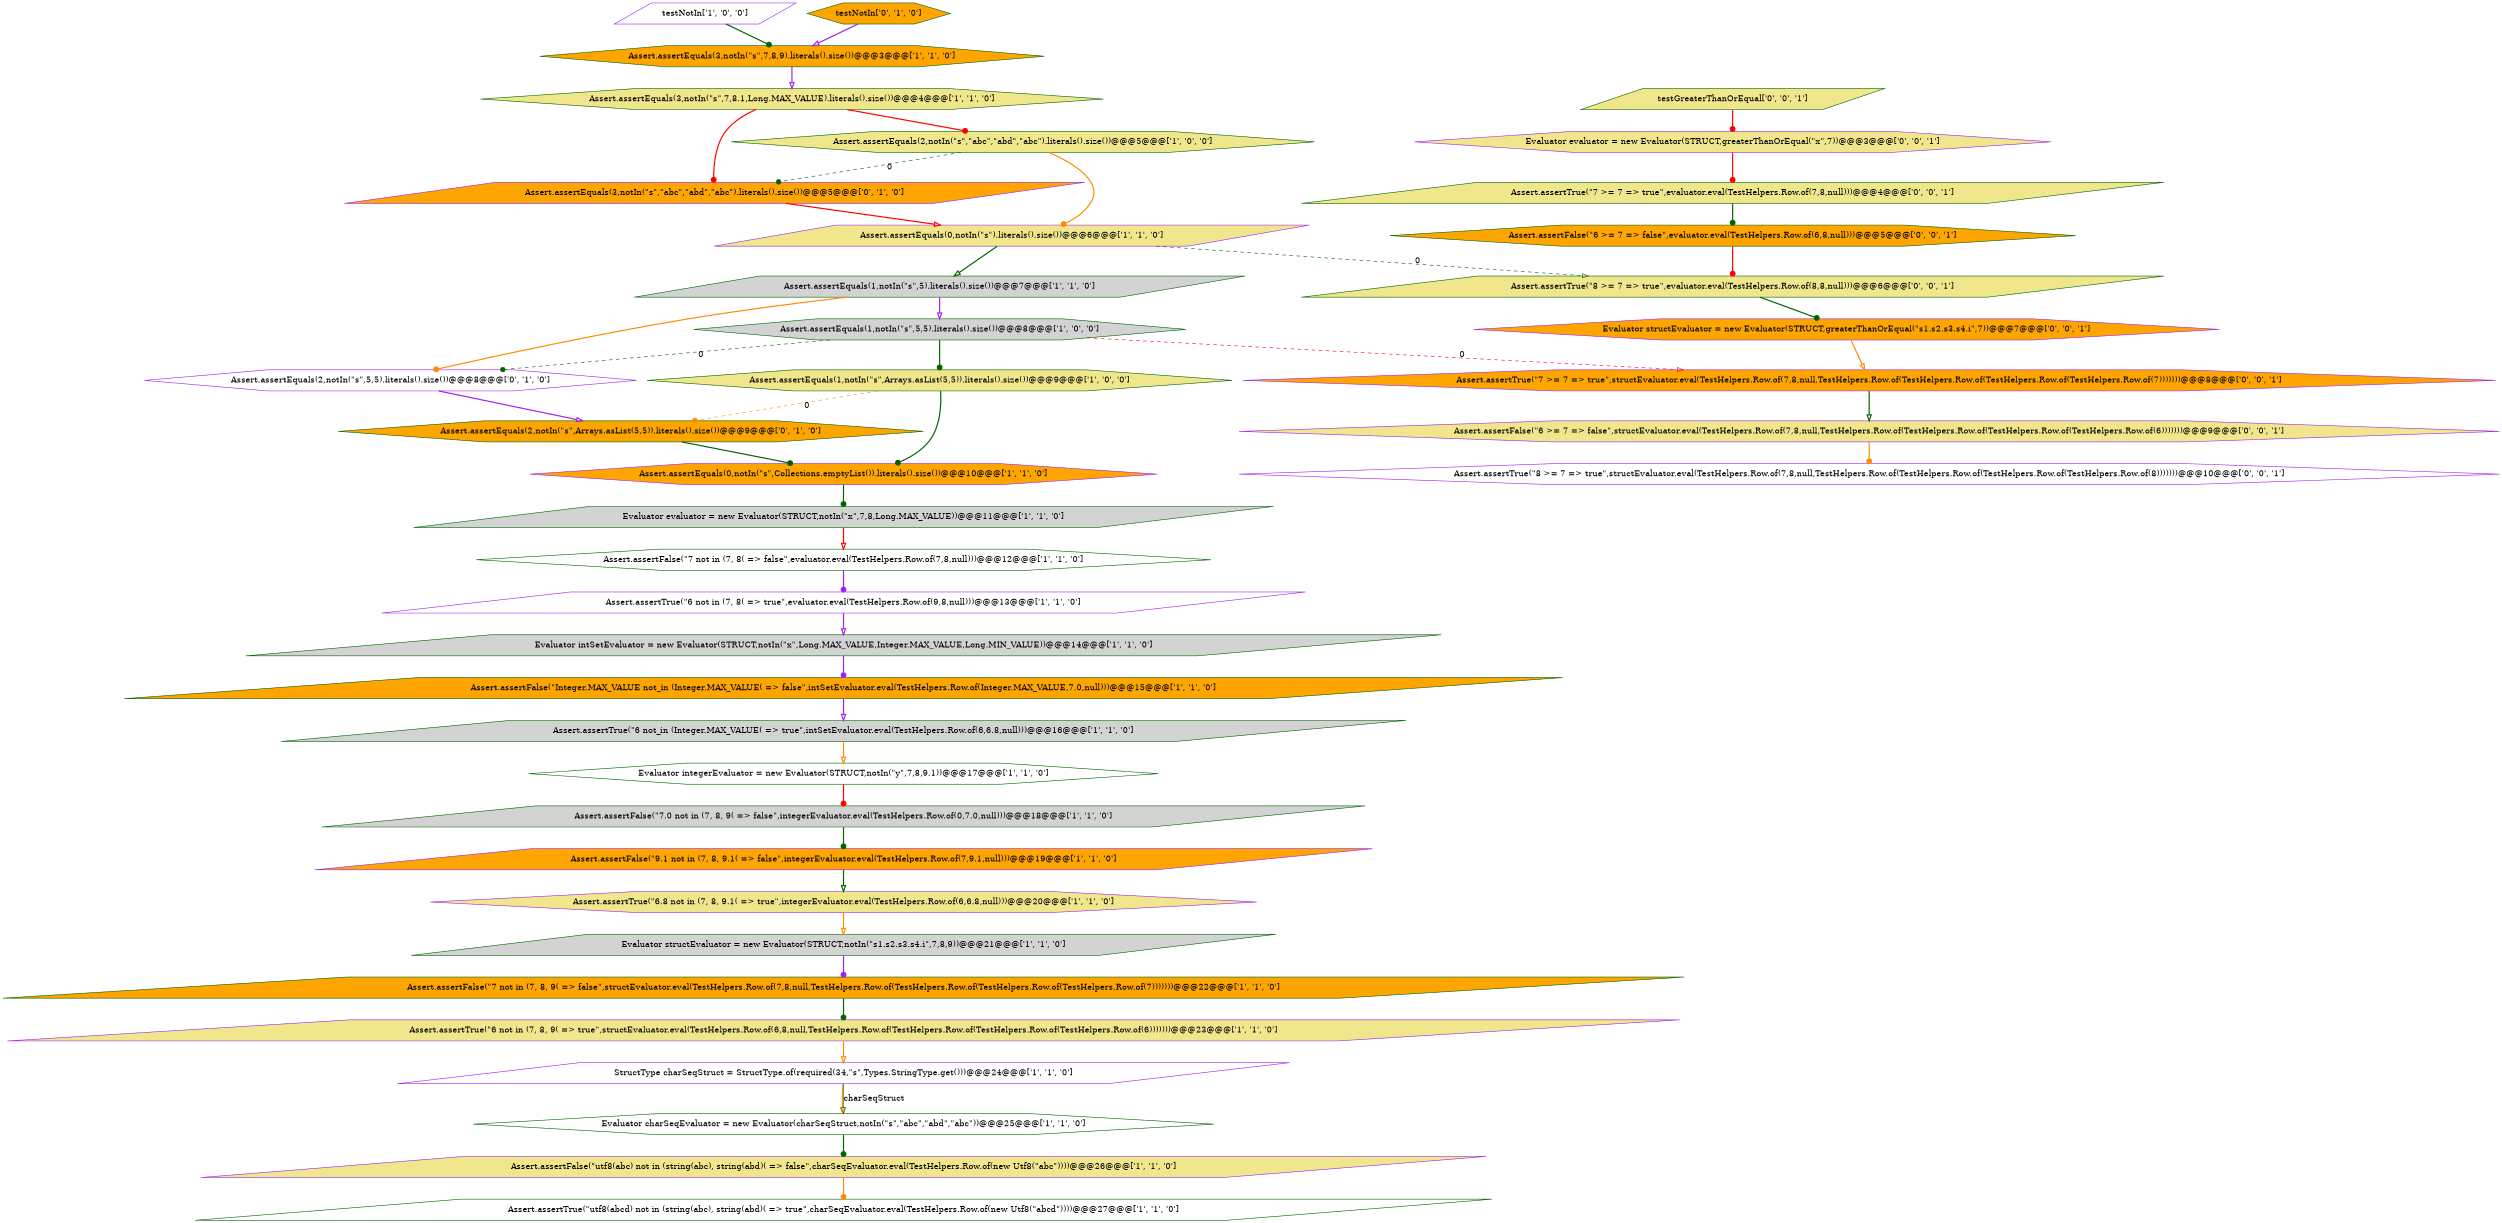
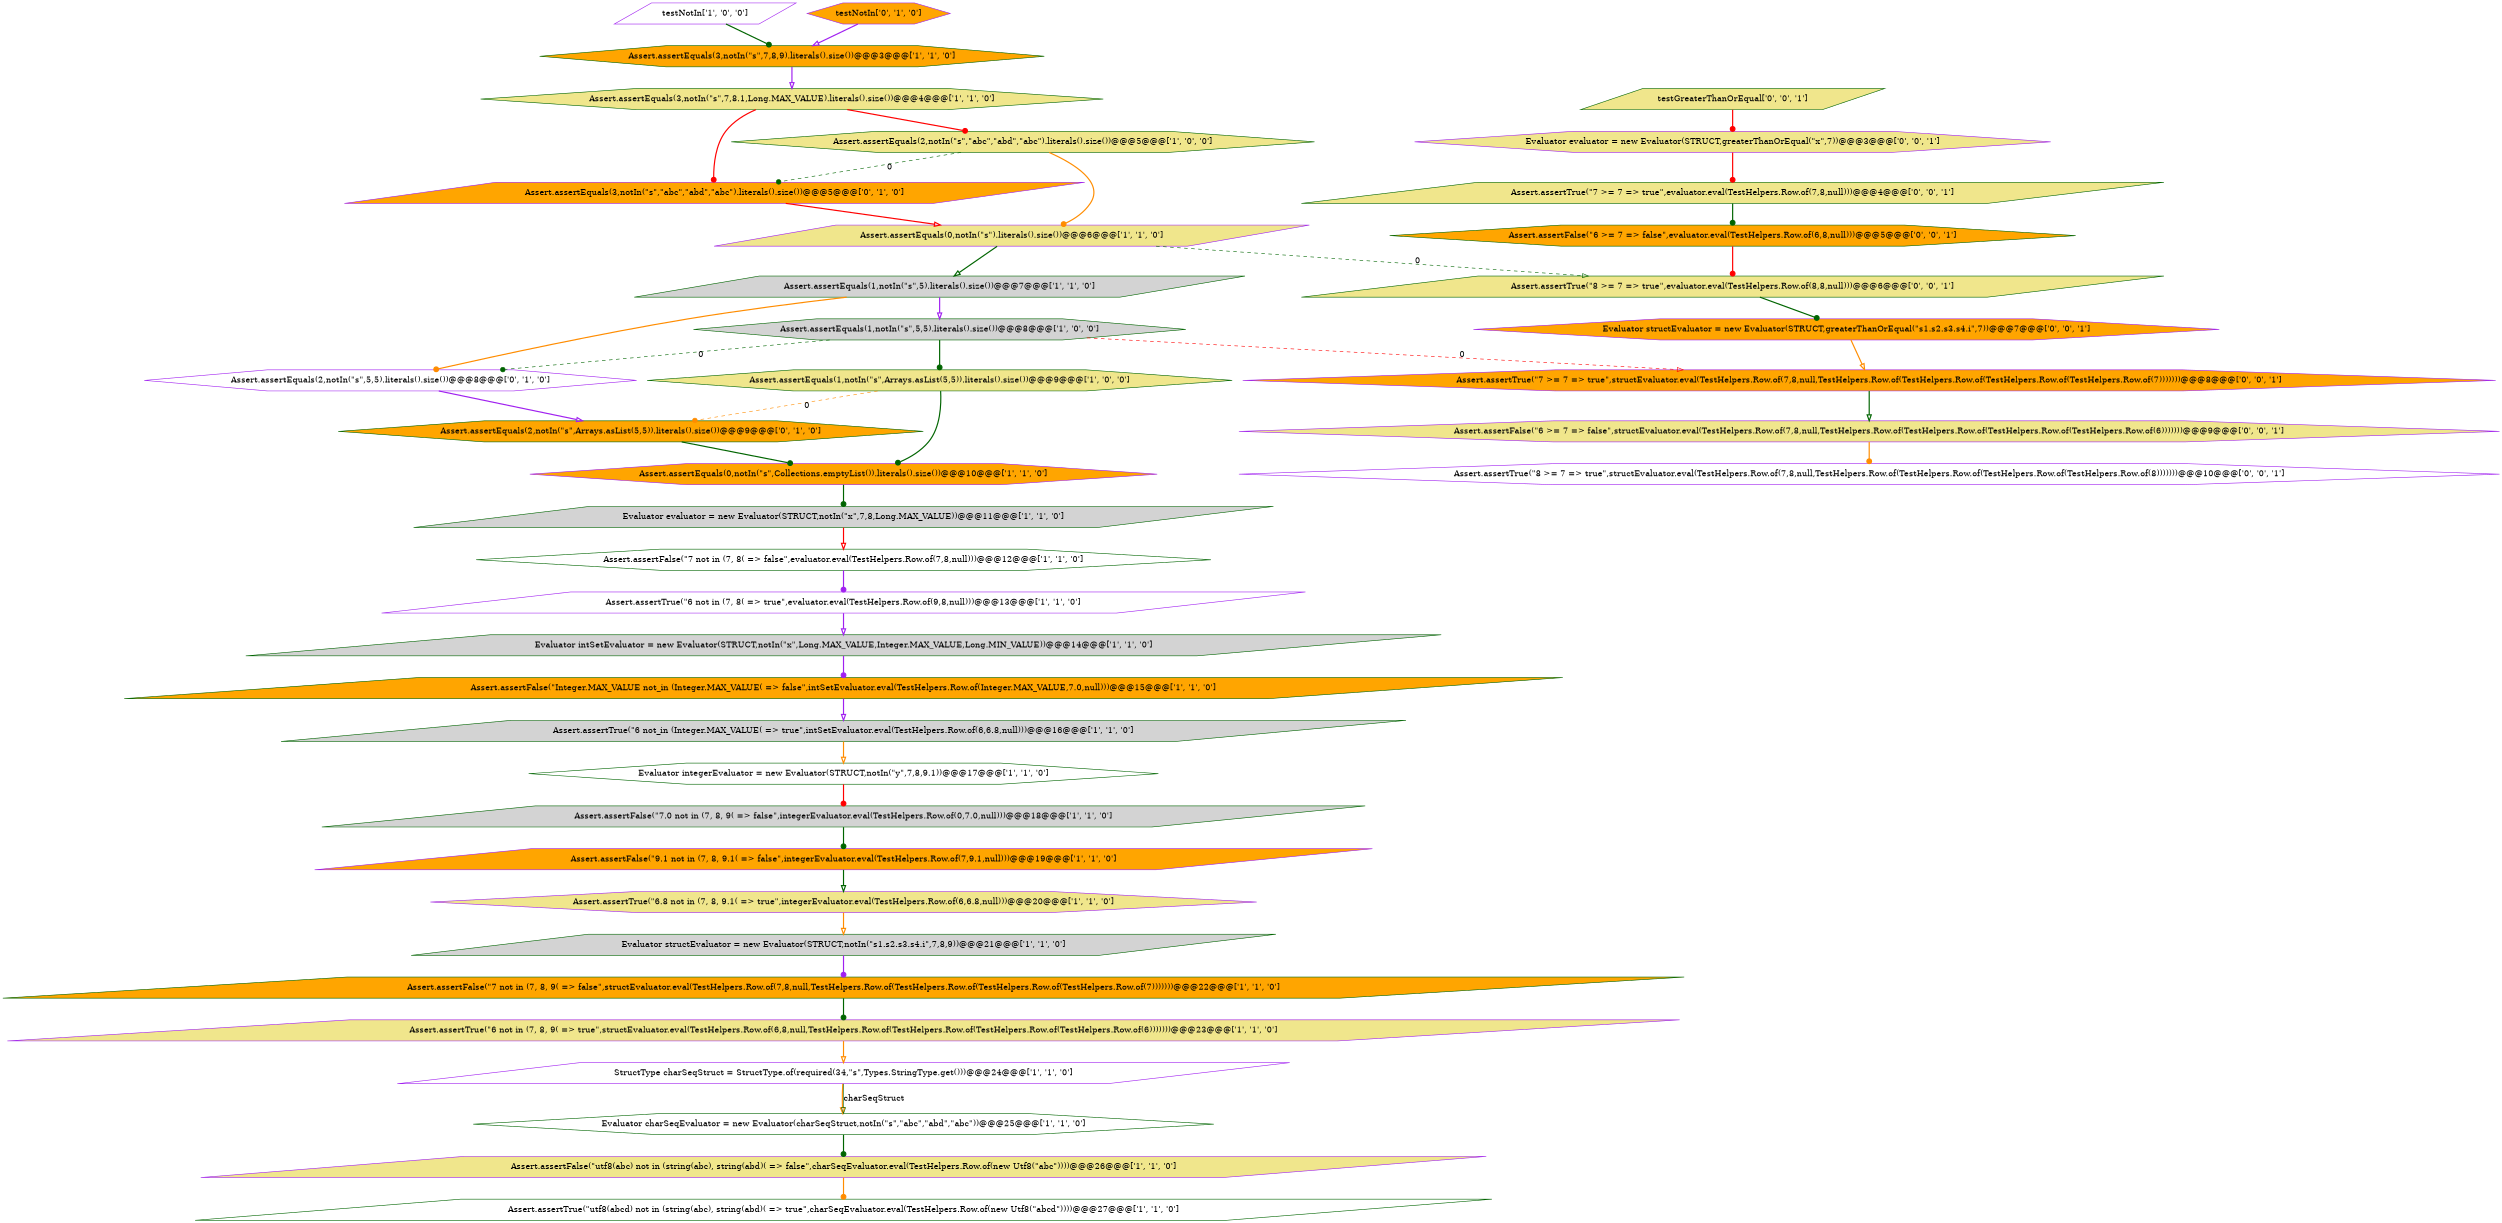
(879, 13) -> (879, 13)
